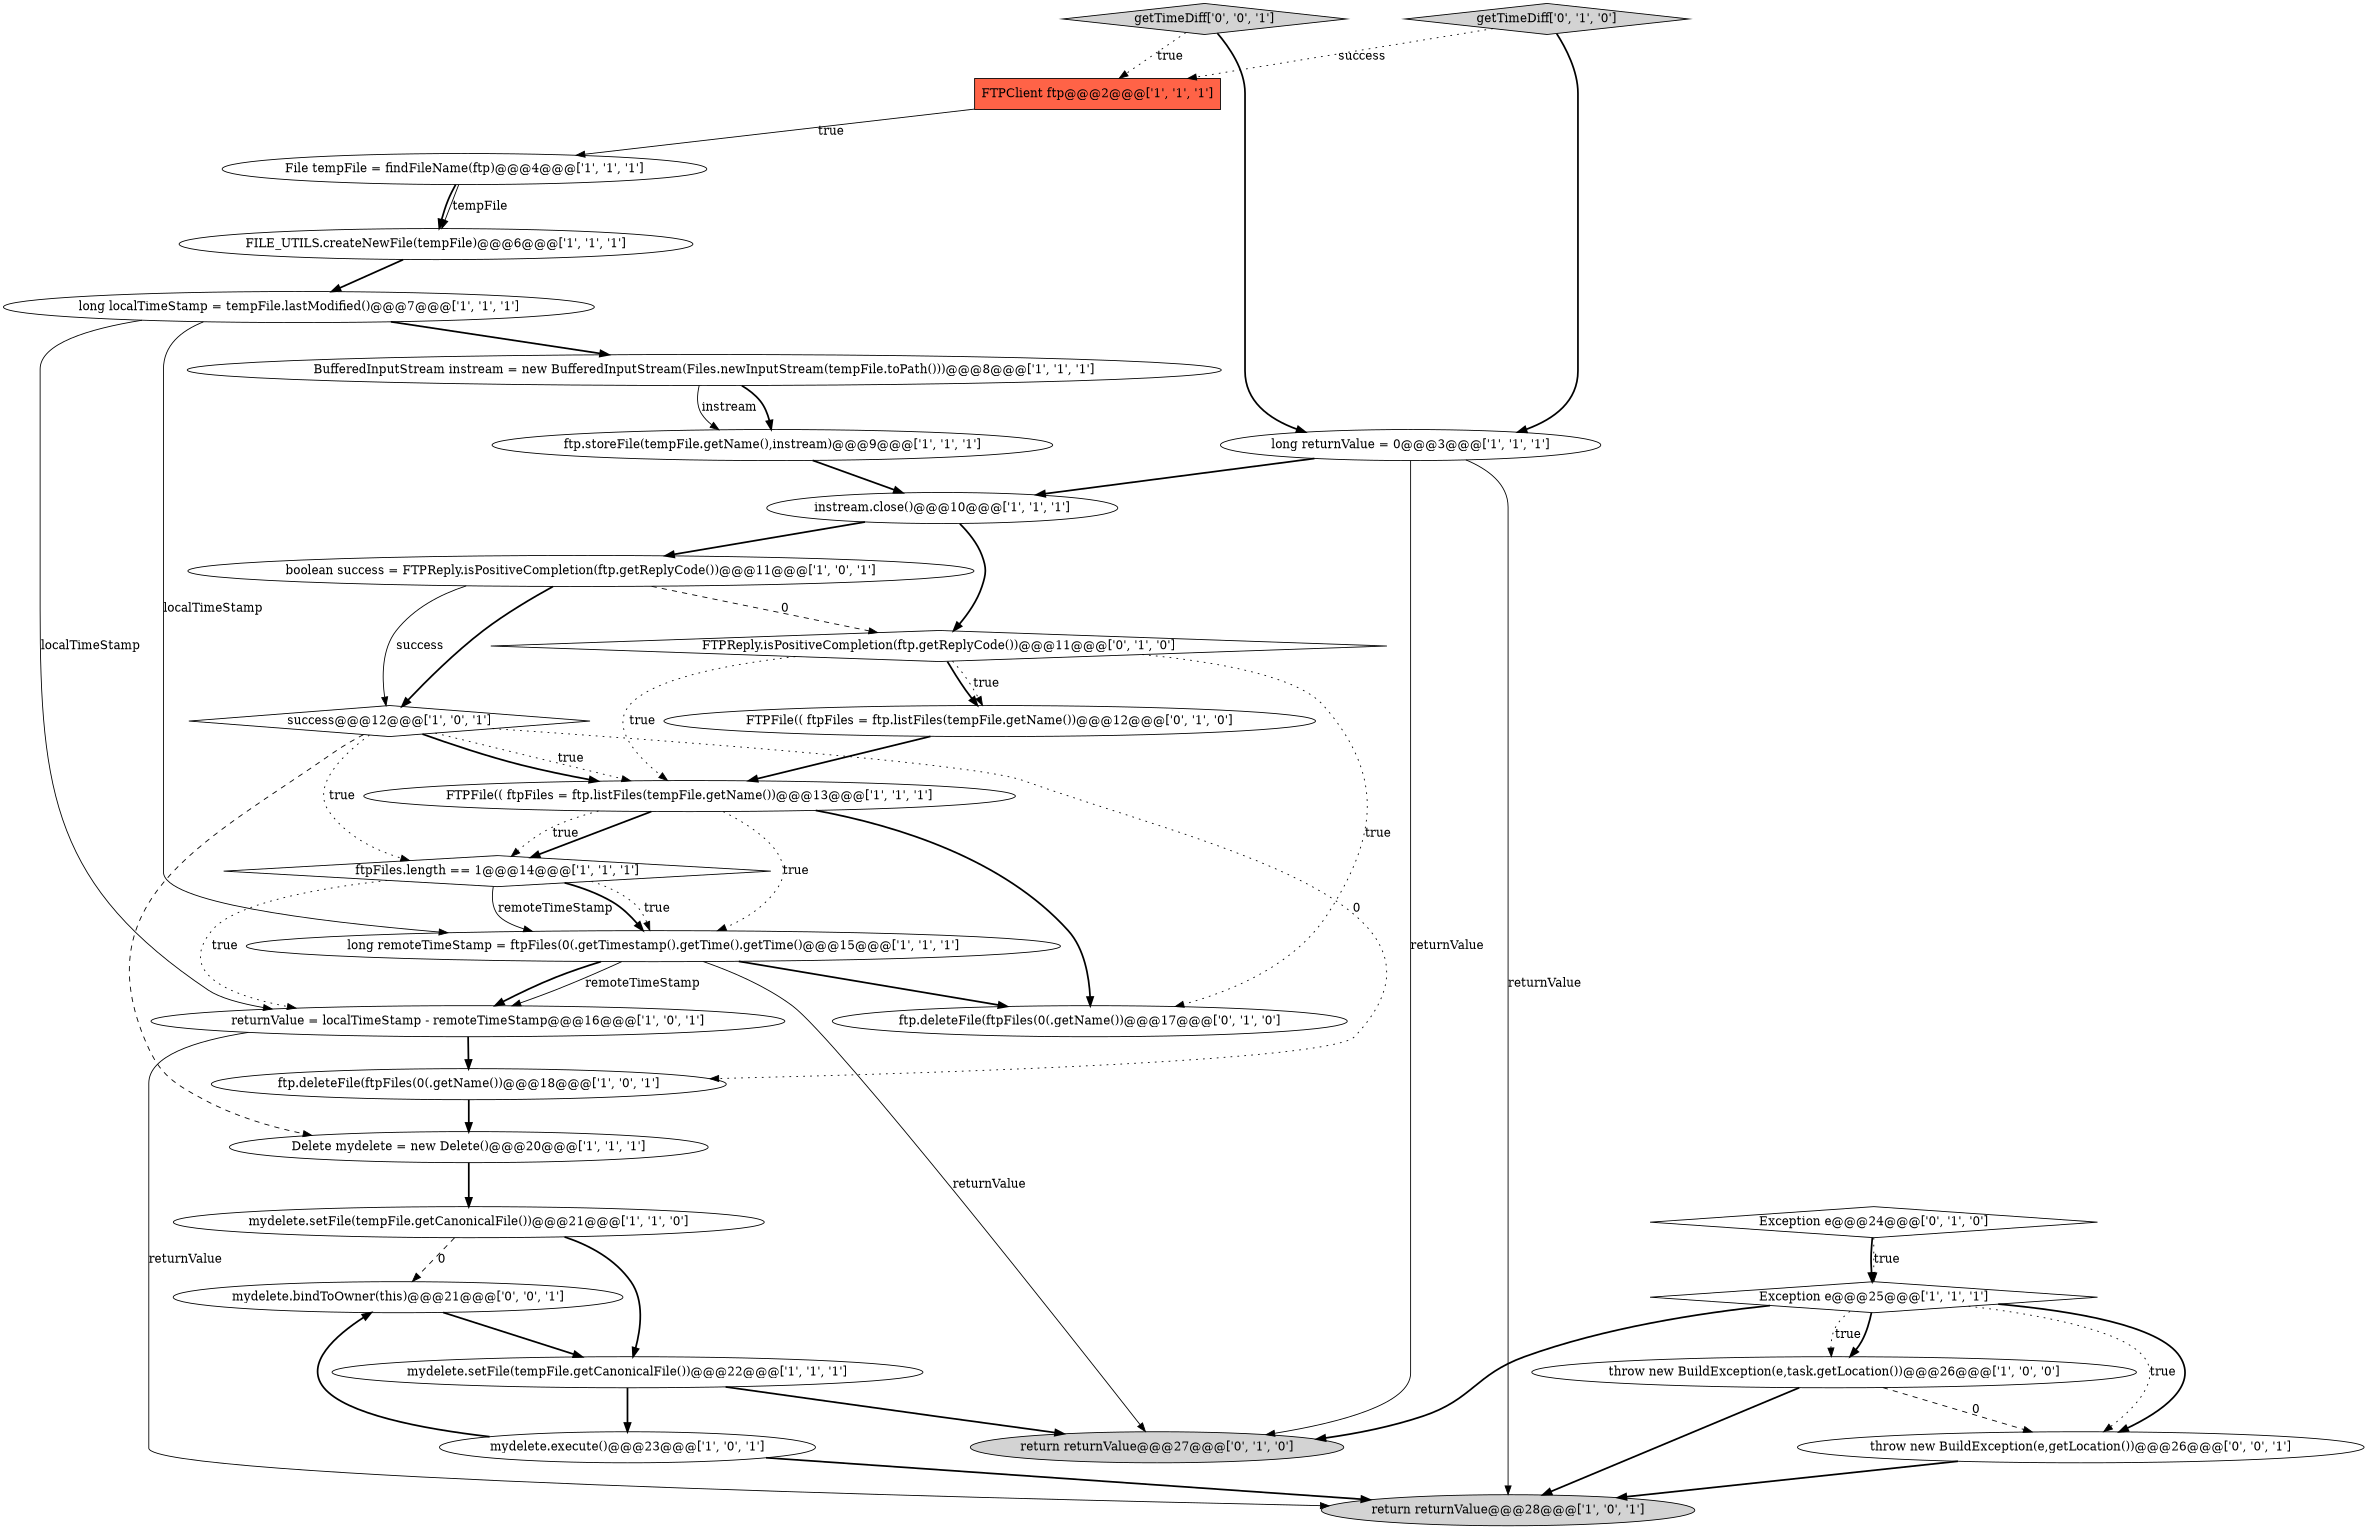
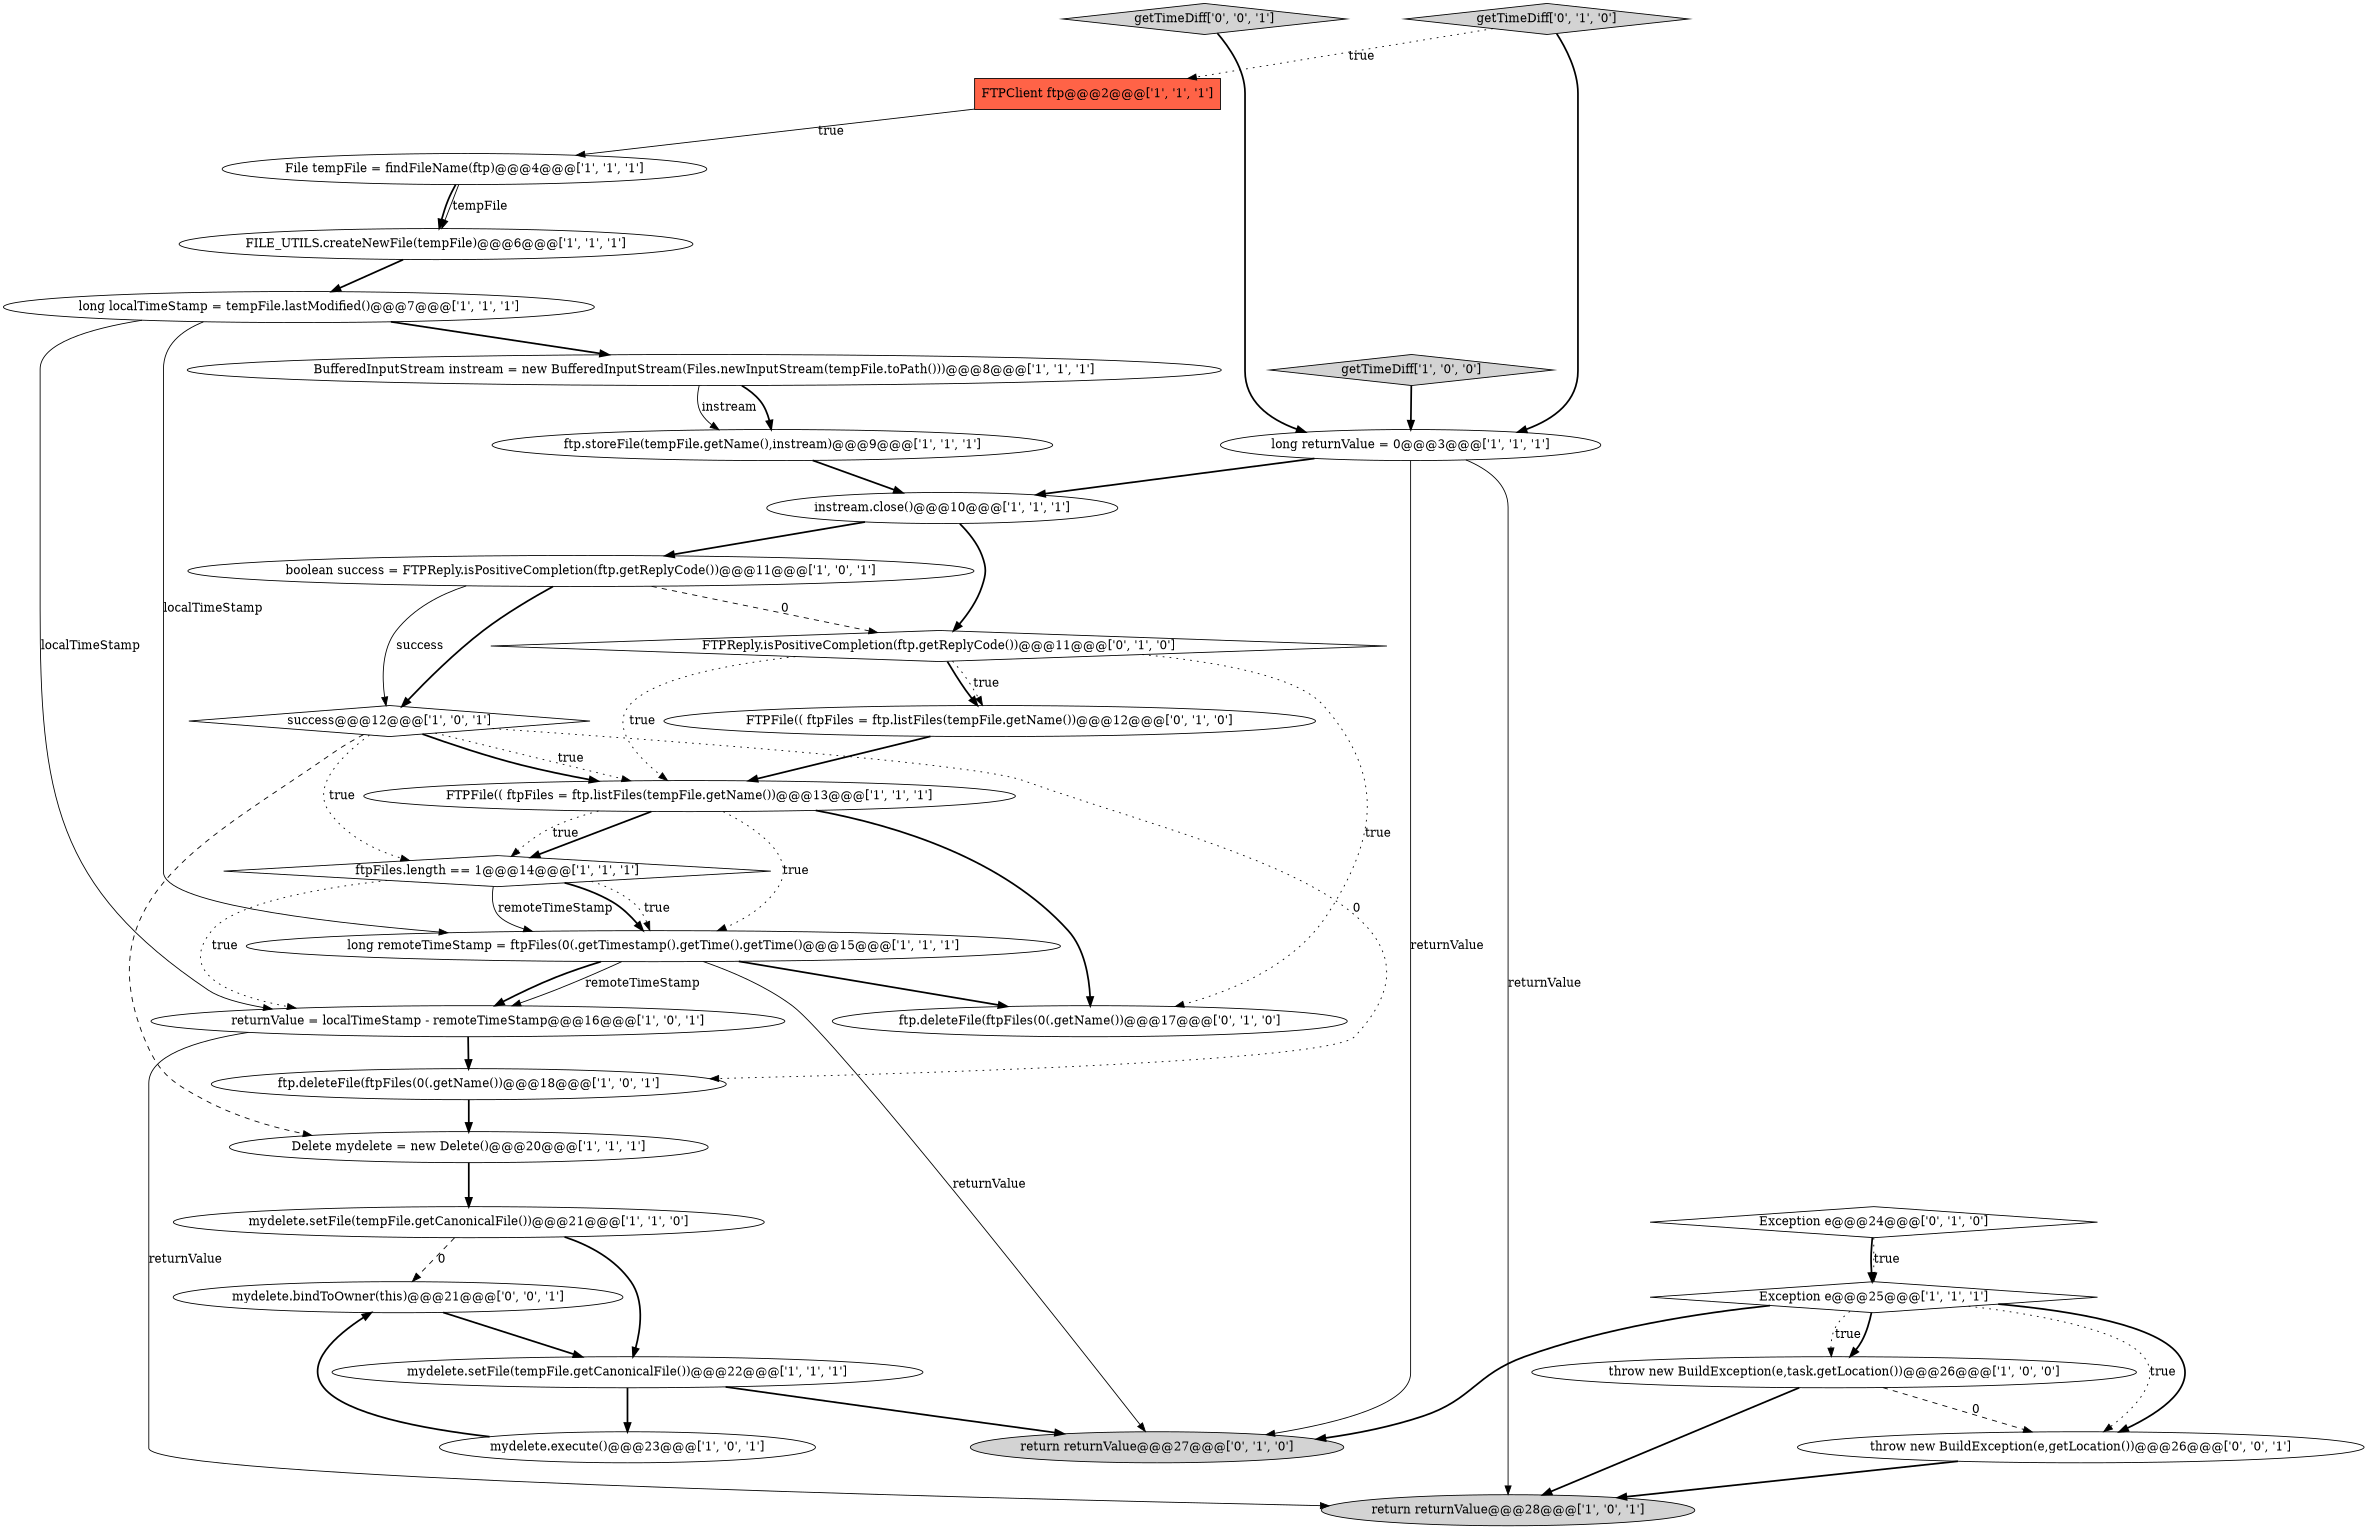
(1156, 53) -> none
(1362, 56) -> (1362, 56)
none -> (1411, 370)
(1064, 1478) -> none
